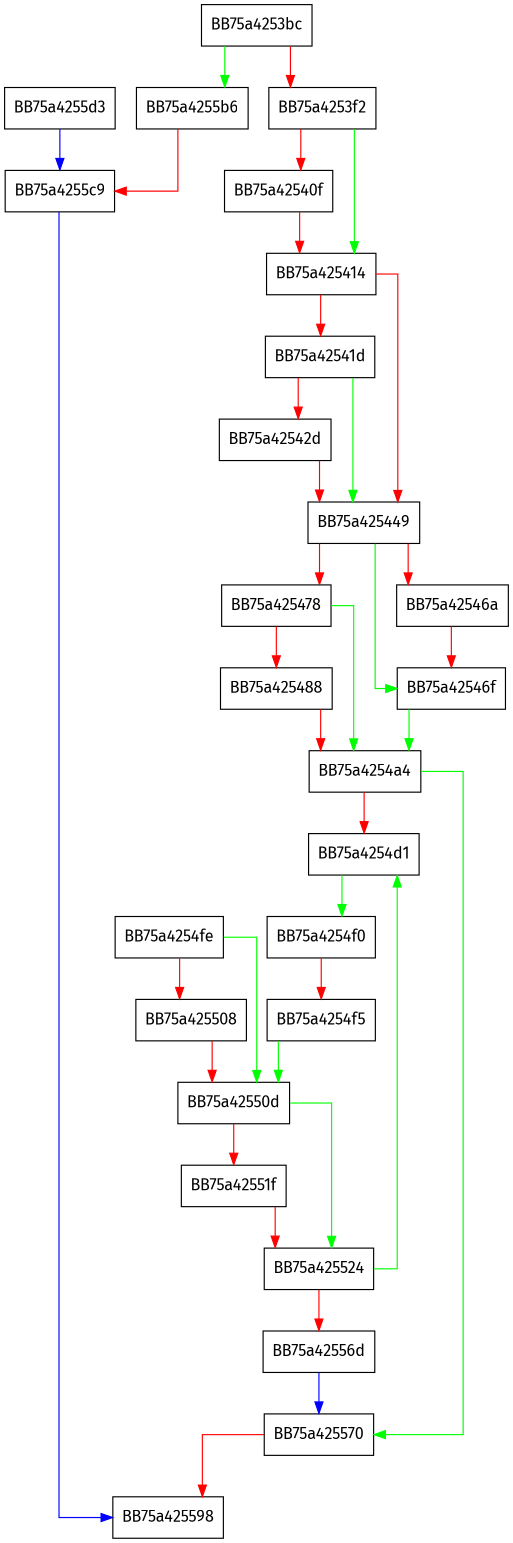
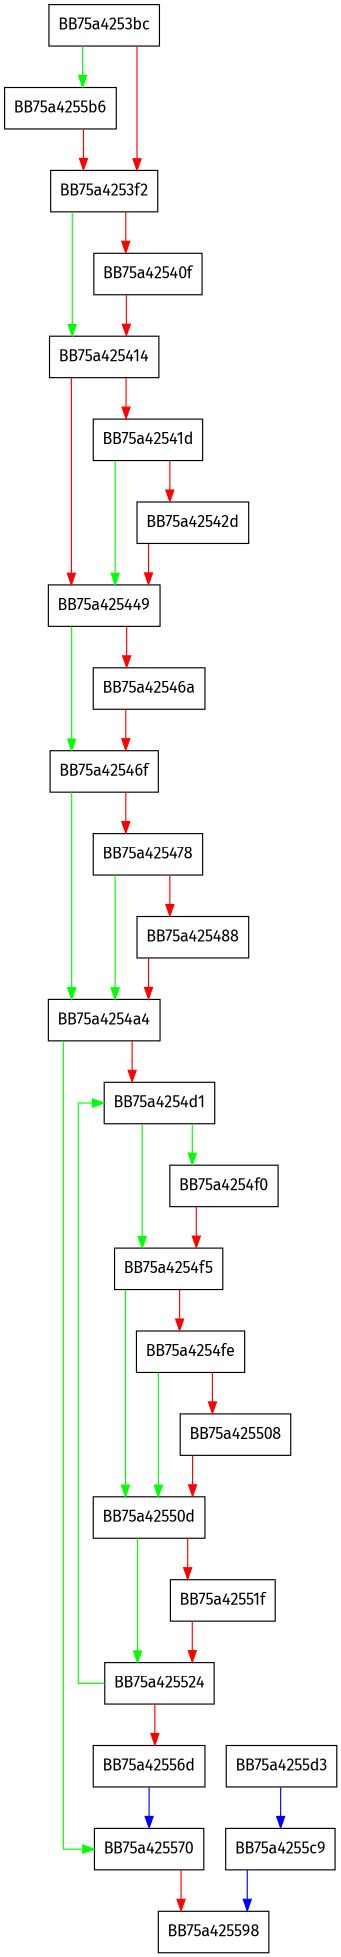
(178, 186) -> (83, 144)
(320, 558) -> (126, 807)
none -> (142, 1180)
none -> (180, 1304)
